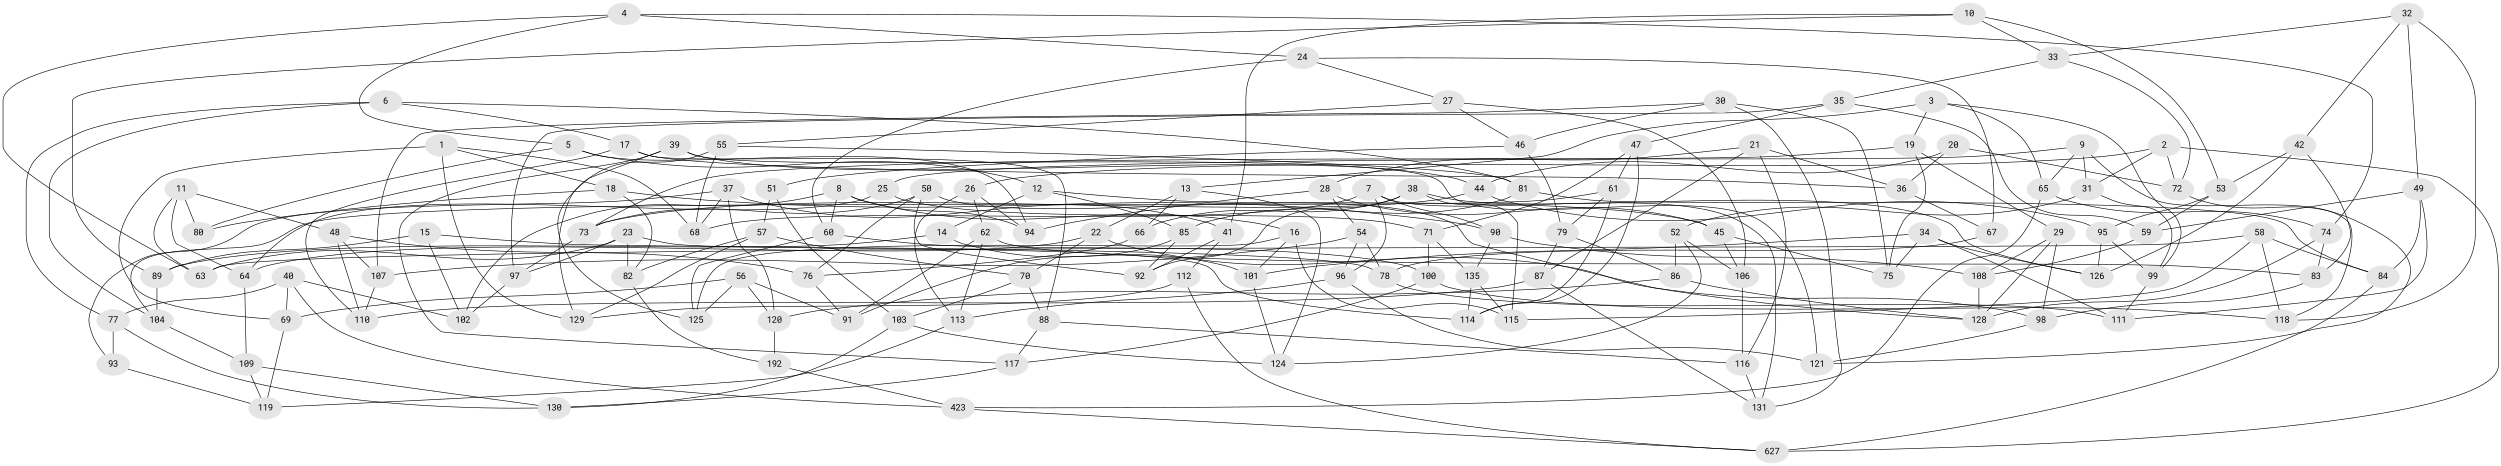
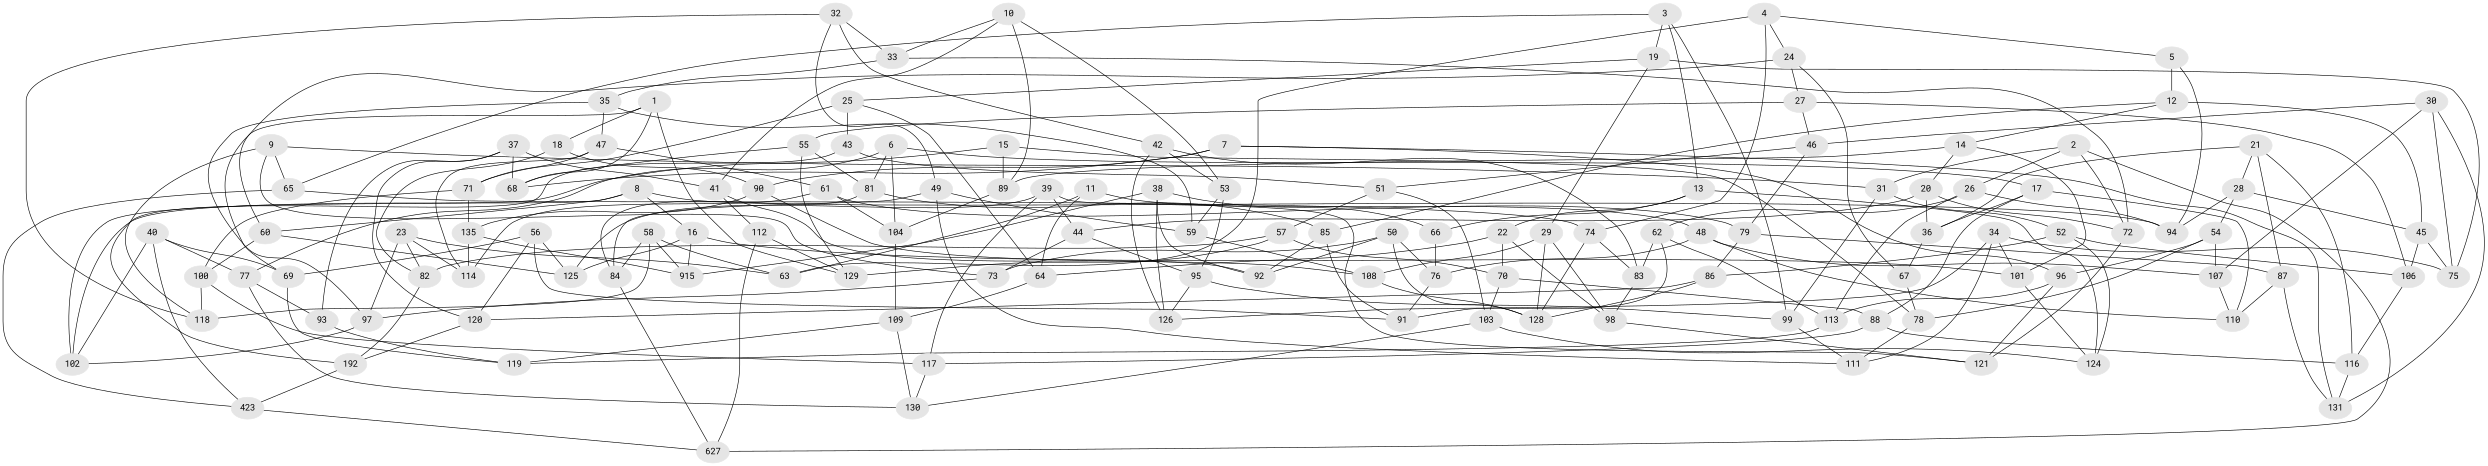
none -> (847, 145)
none -> (1947, 162)
(198, 233) -> none
(1511, 321) -> (687, 277)
